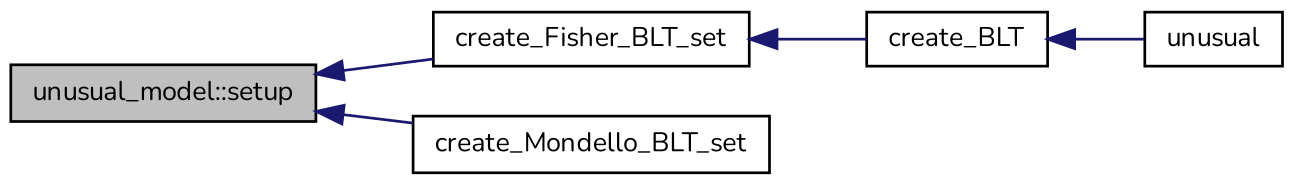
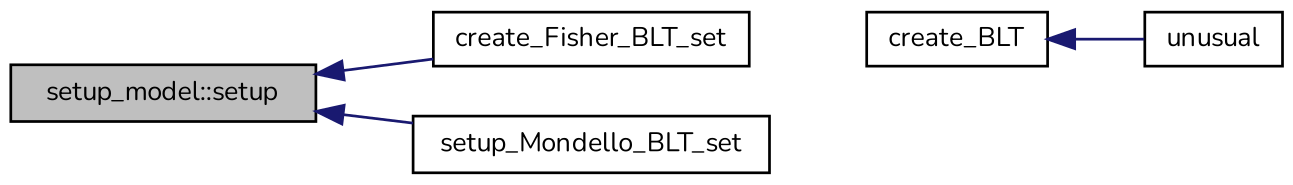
(822, 39) -> none
(163, 93) -> (163, 93)
(591, 144) -> (591, 144)
